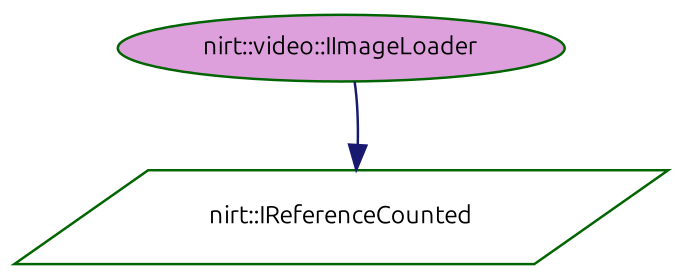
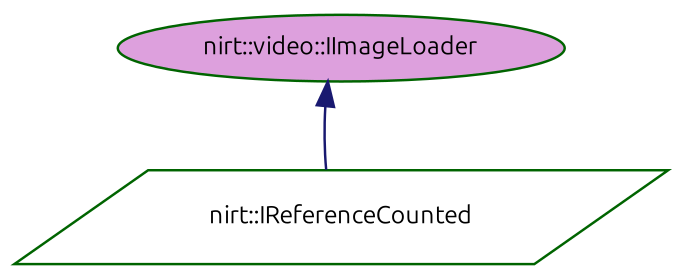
(357, 113) -> (325, 138)
